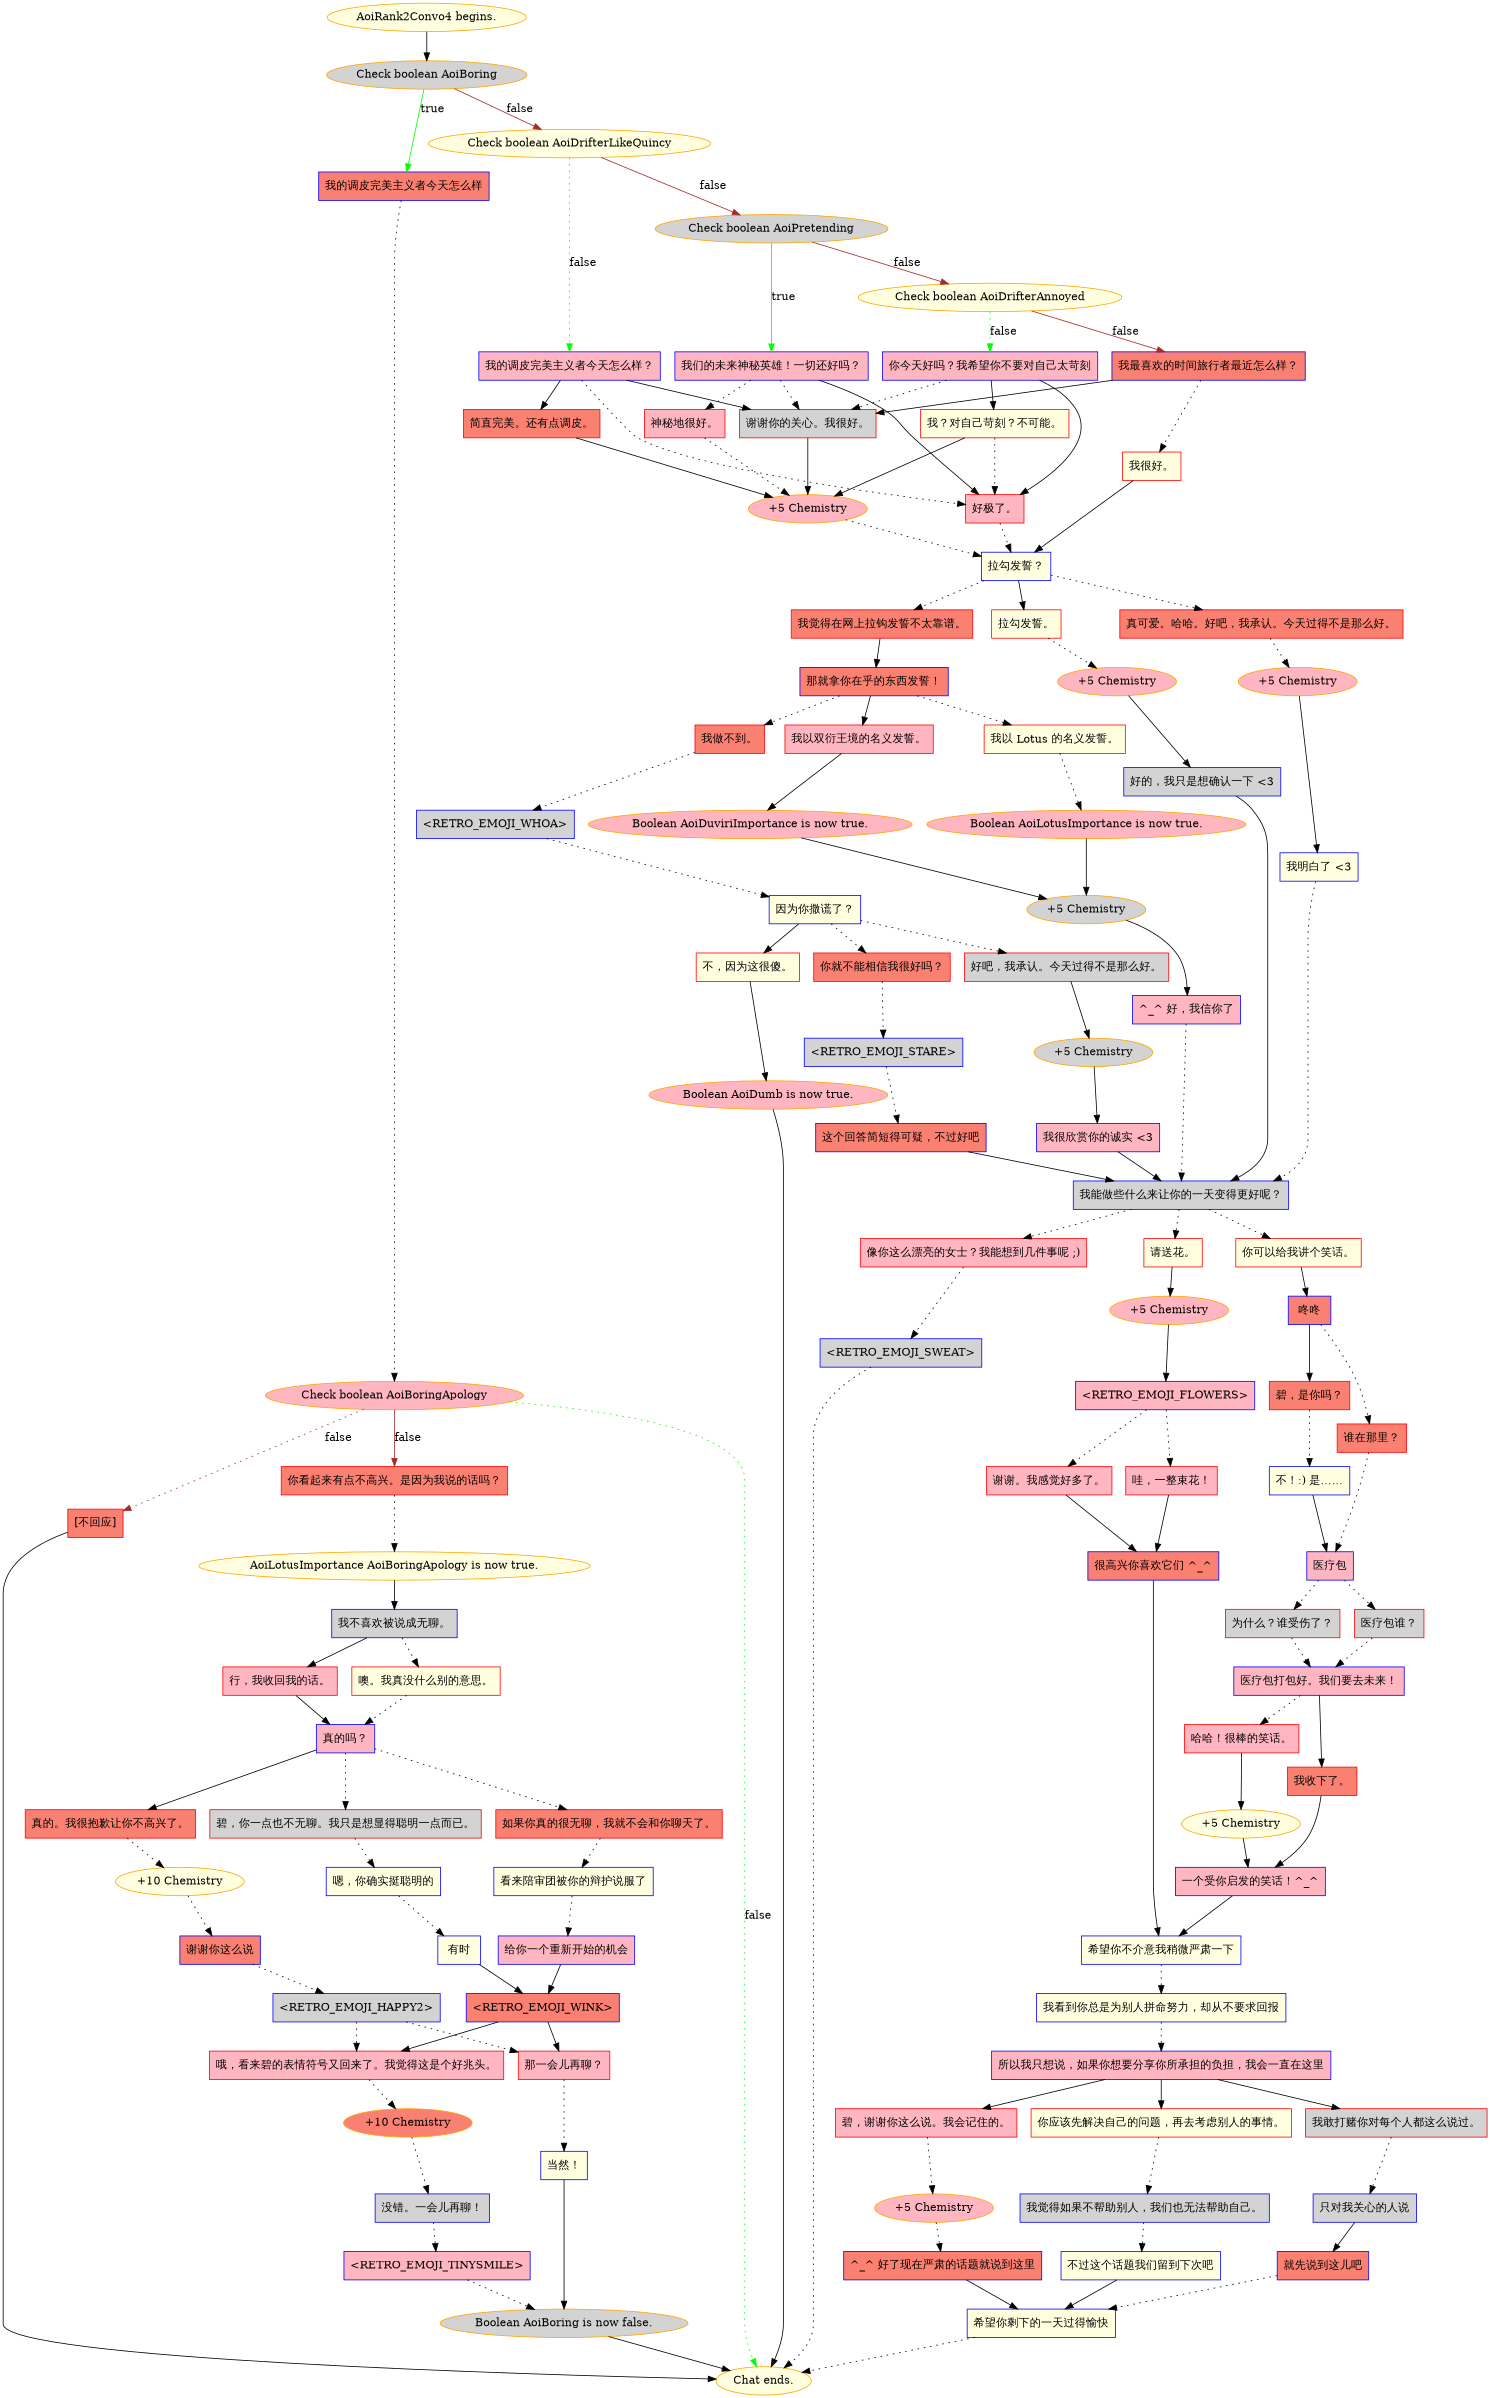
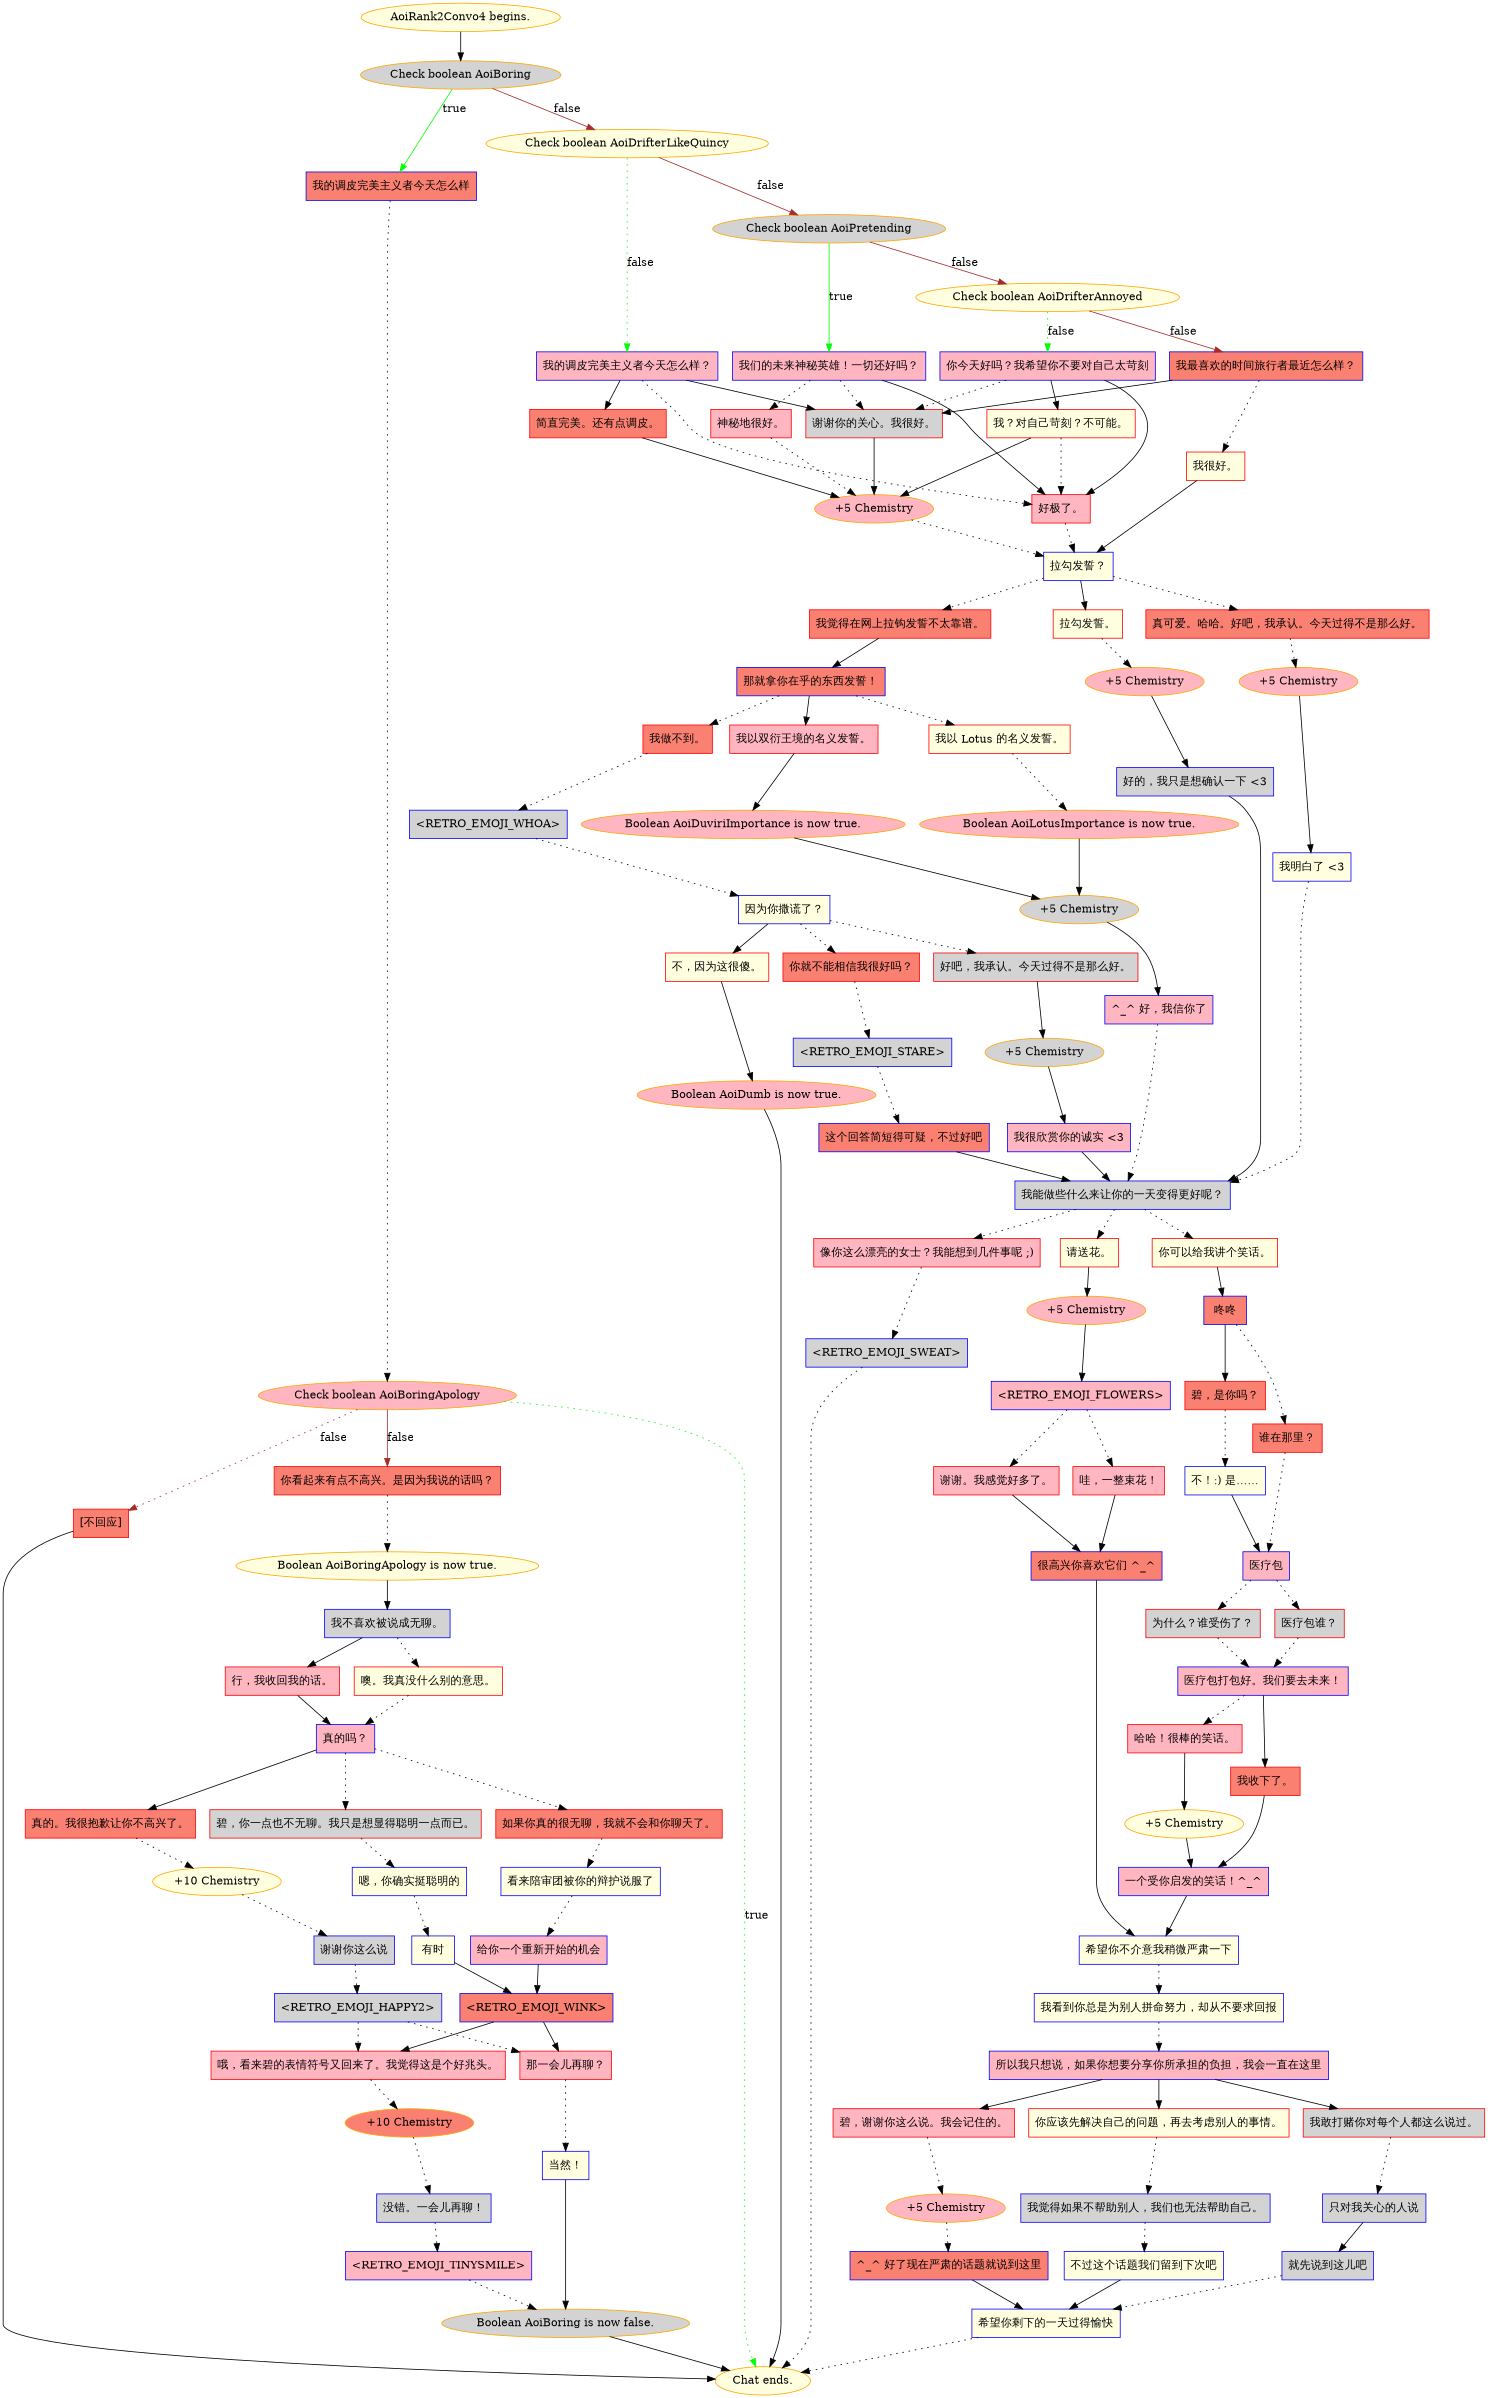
(394, 1566) -> (387, 1566)
(758, 1916) -> (757, 1916)
(220, 1950) -> (354, 1950)
(1323, 2266) -> (1328, 2266)
